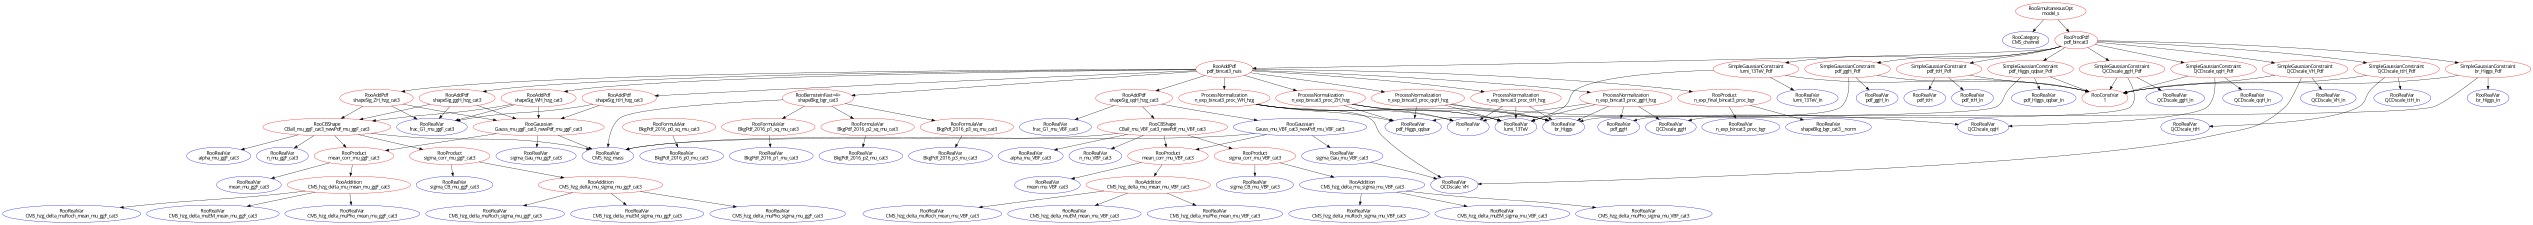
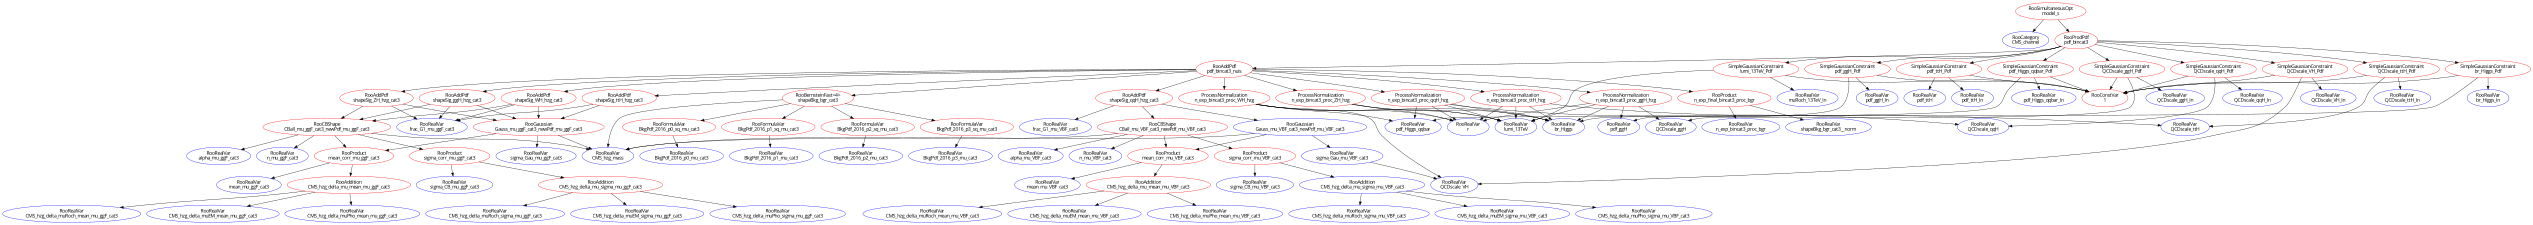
(1808, 98) -> (1808, 98)
none -> (747, 112)
(1367, 113) -> none
none -> (1445, 114)
none -> (1854, 116)
